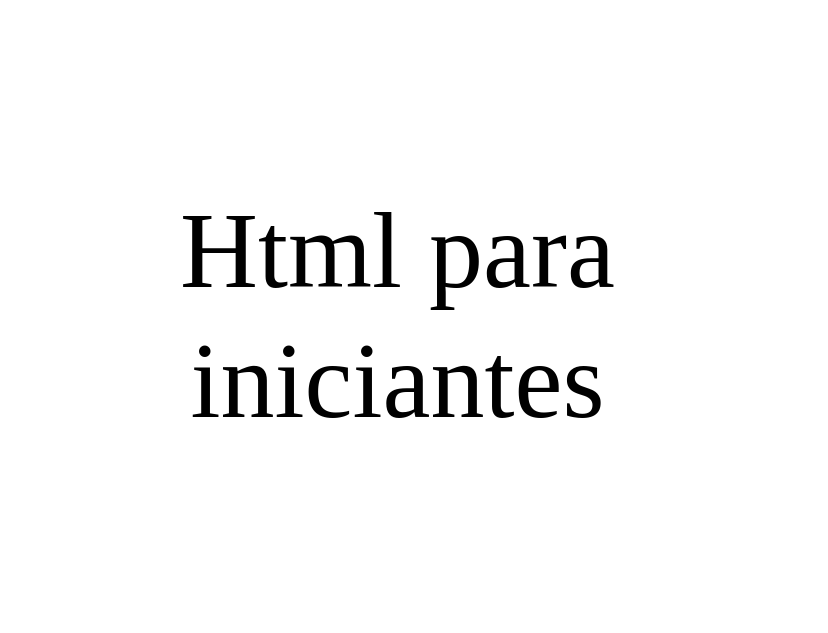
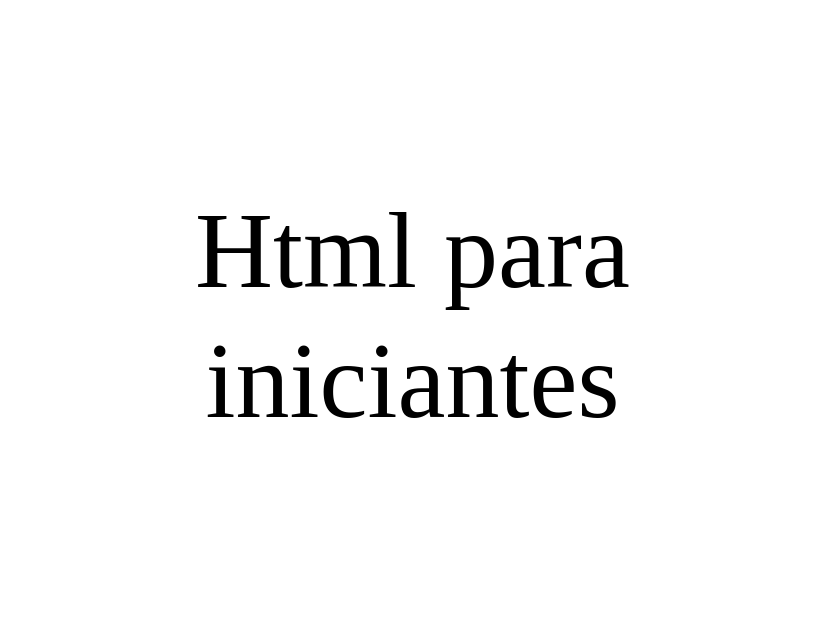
(398, 316) -> (413, 316)
